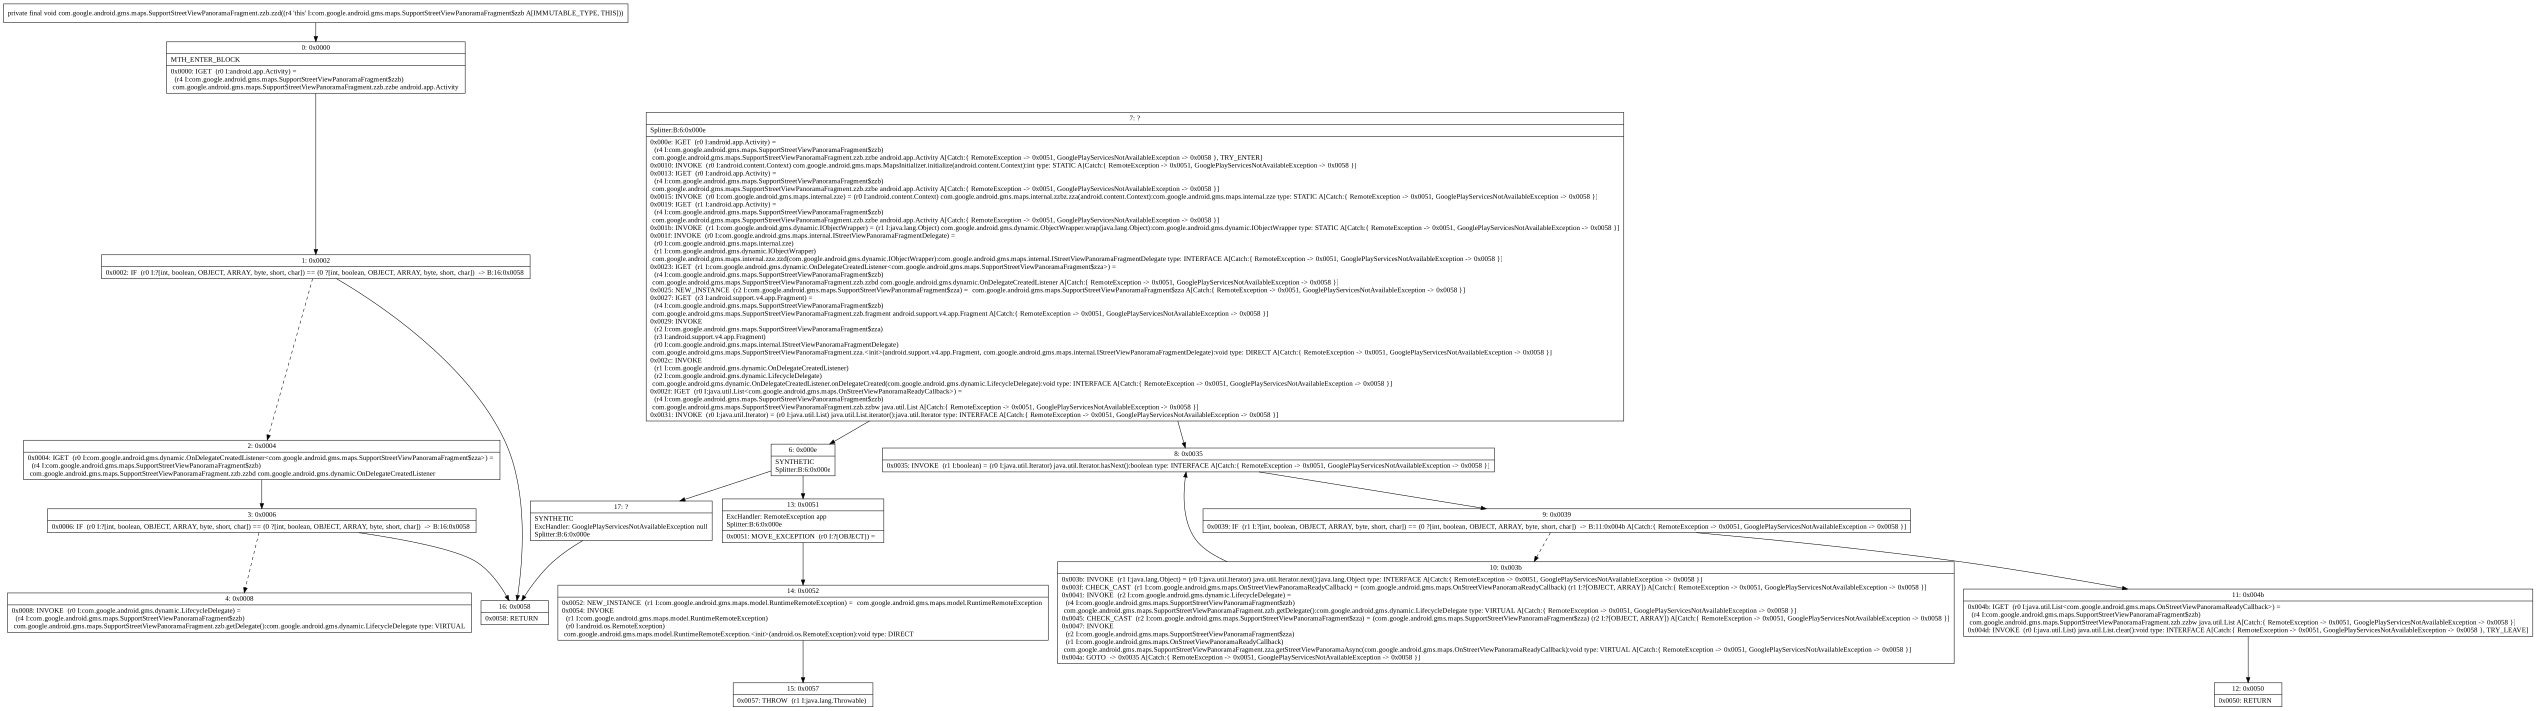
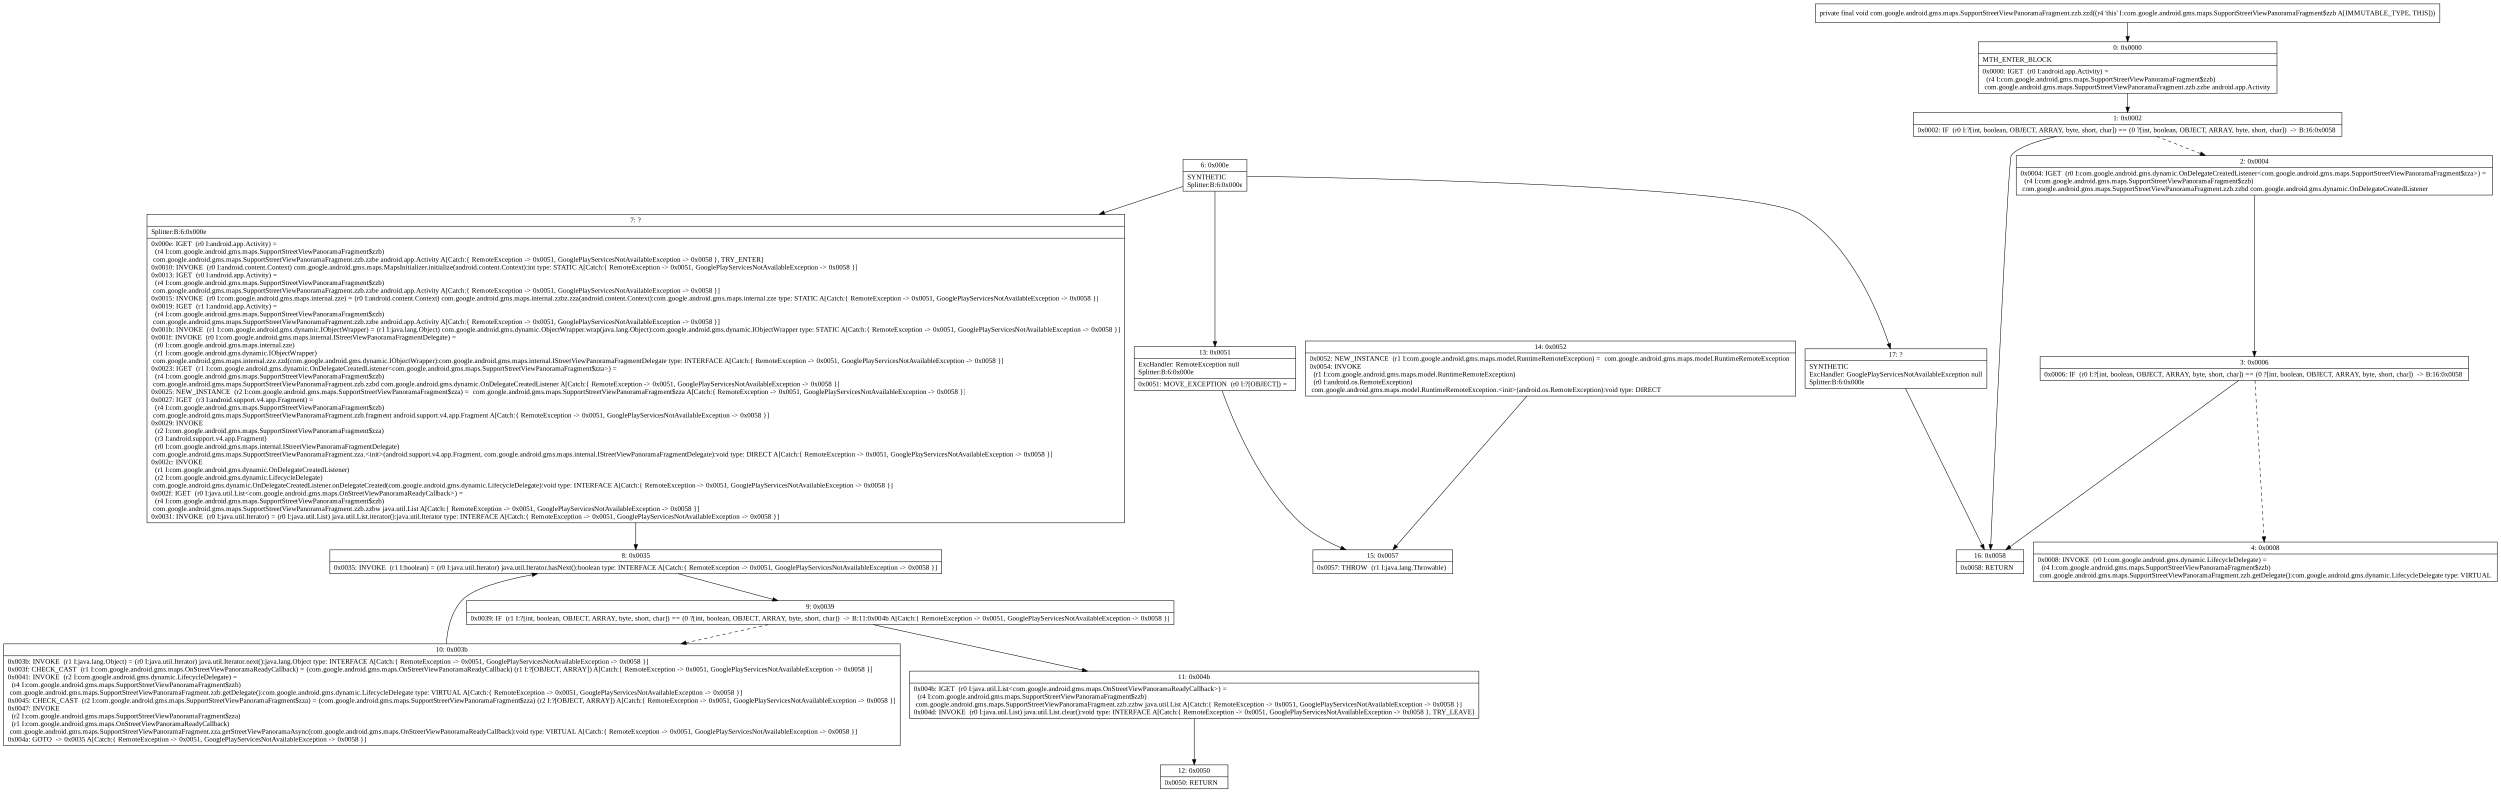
(852, 431) -> (1144, 200)
(777, 517) -> (1189, 364)
(803, 561) -> (1267, 481)
